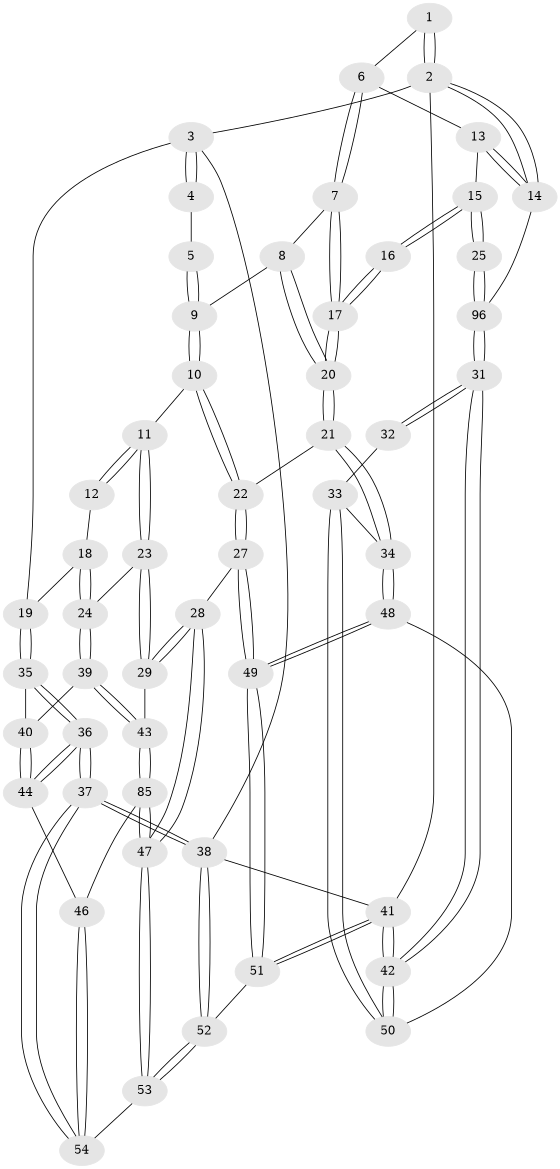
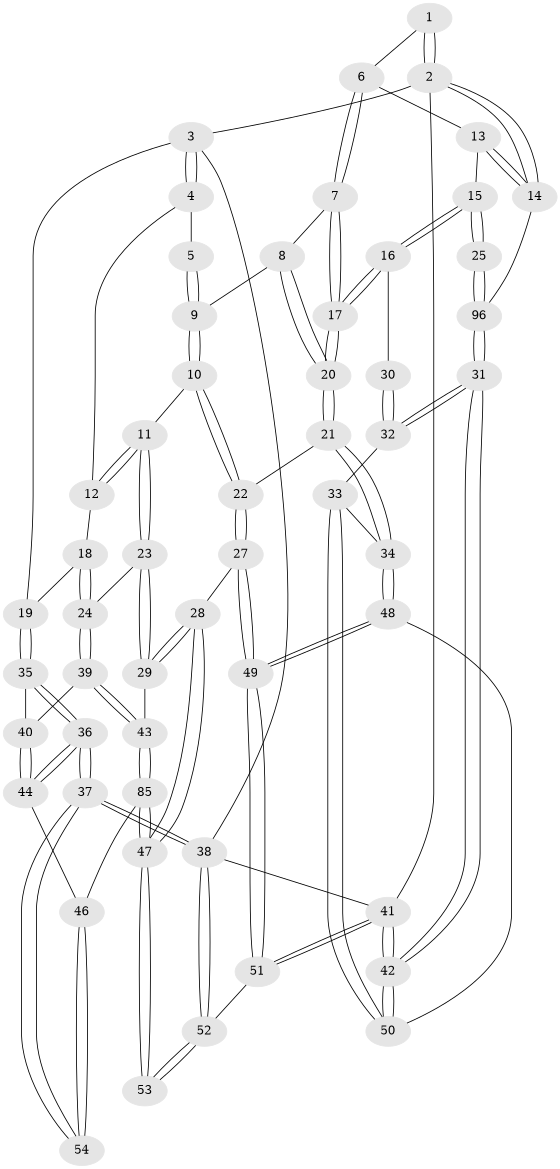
none -> (95, 328)
none -> (388, 376)
(113, 1121) -> none
